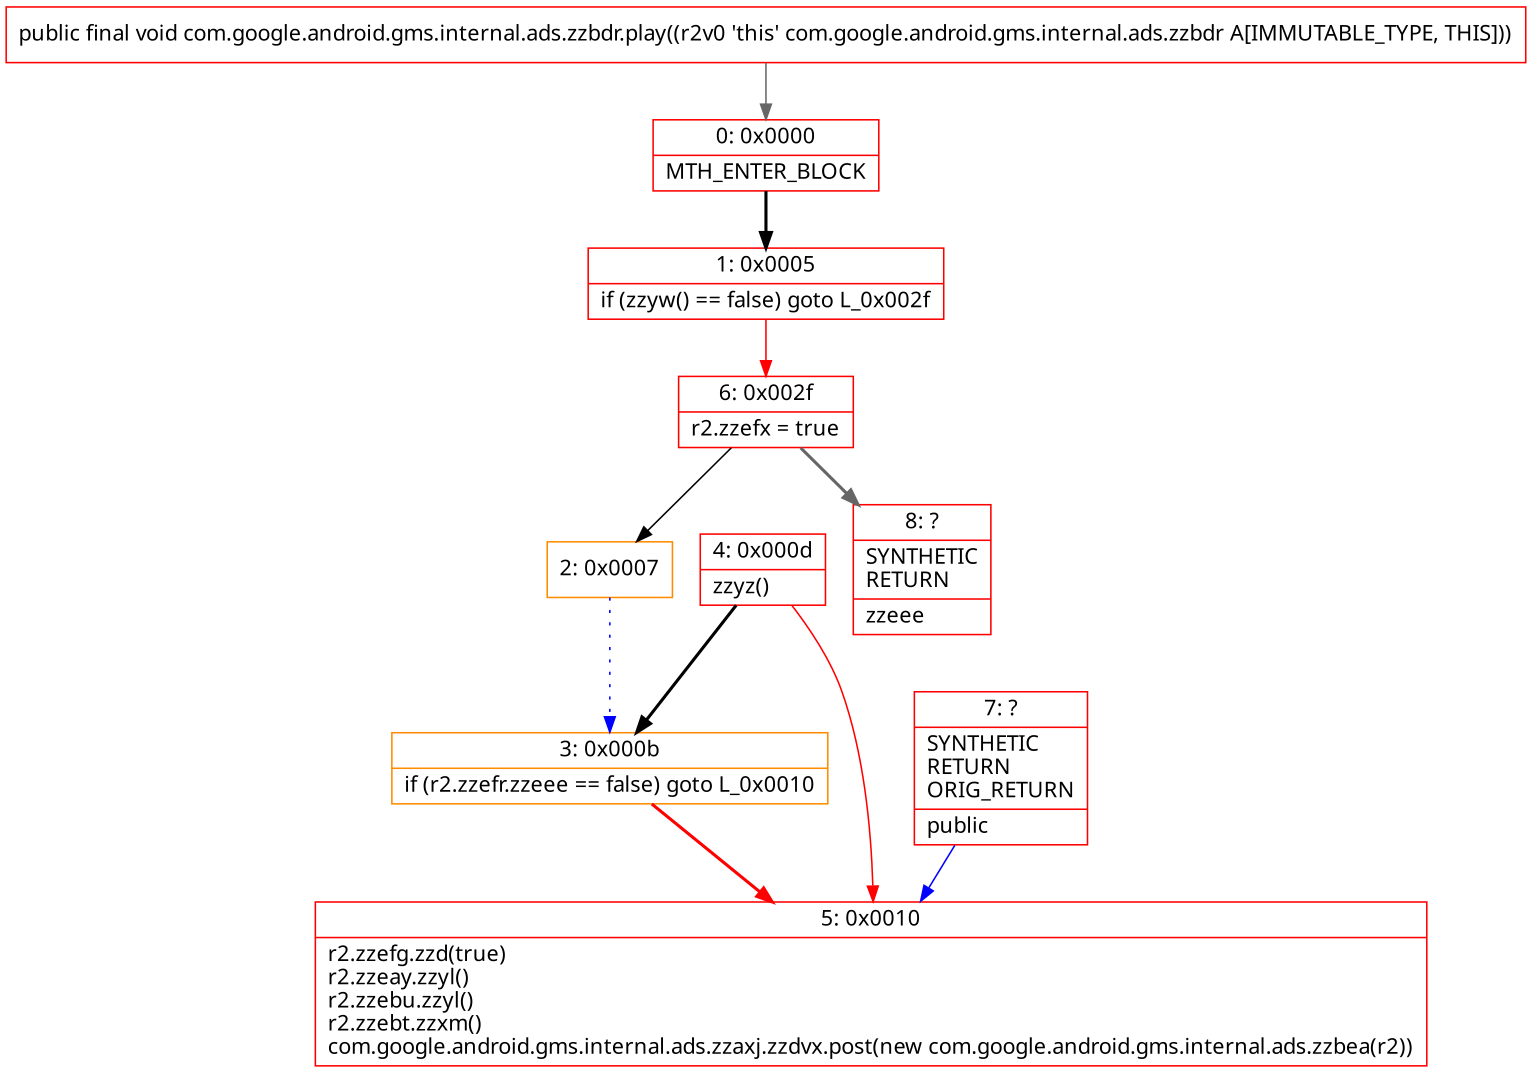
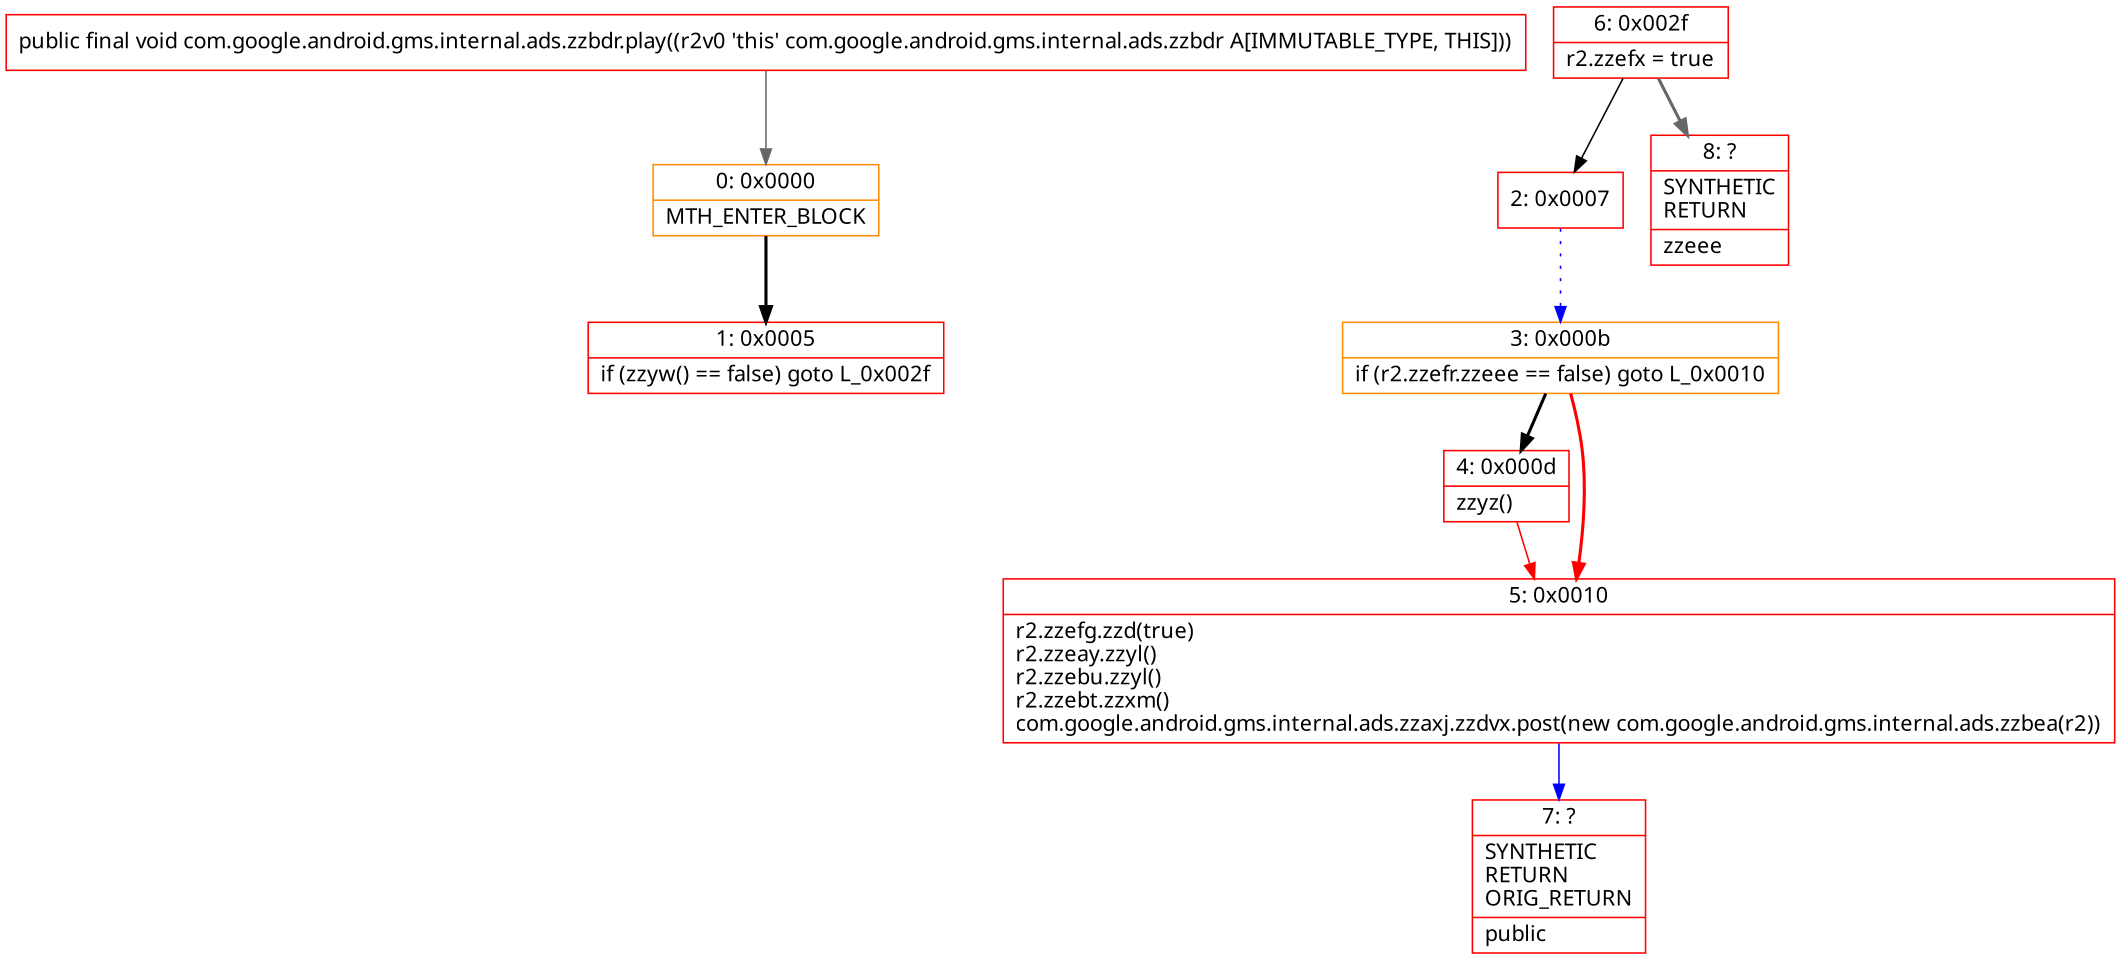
(766, 155) -> (766, 200)
(766, 340) -> none
(610, 570) -> (1561, 200)
(691, 663) -> (1537, 415)
(942, 867) -> (1559, 764)
